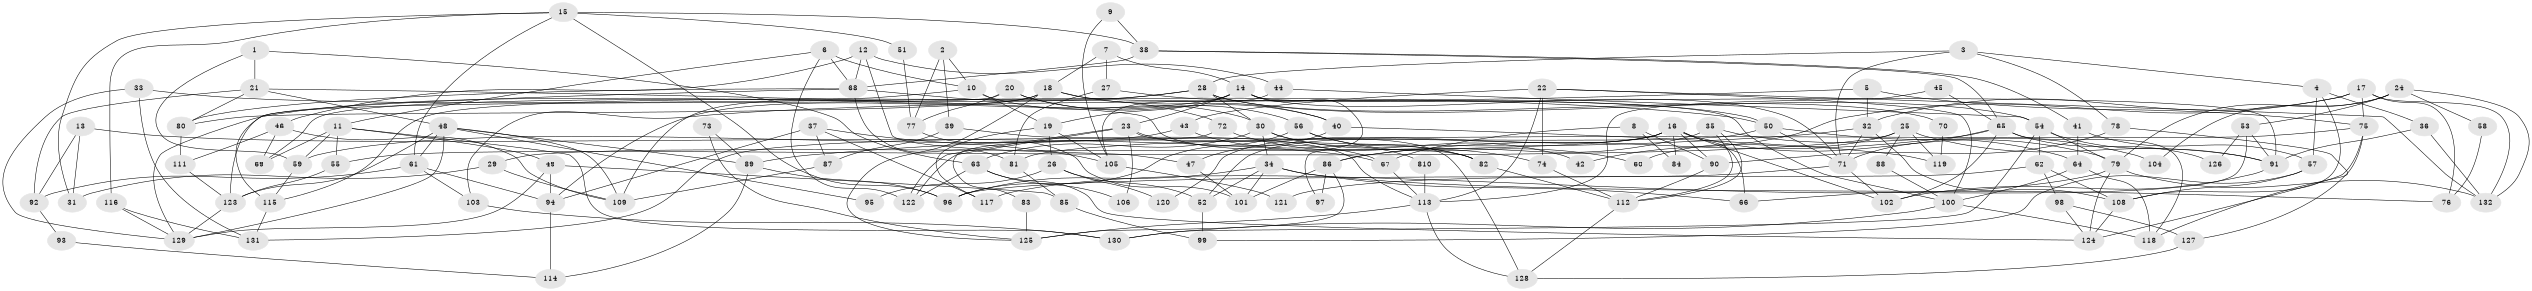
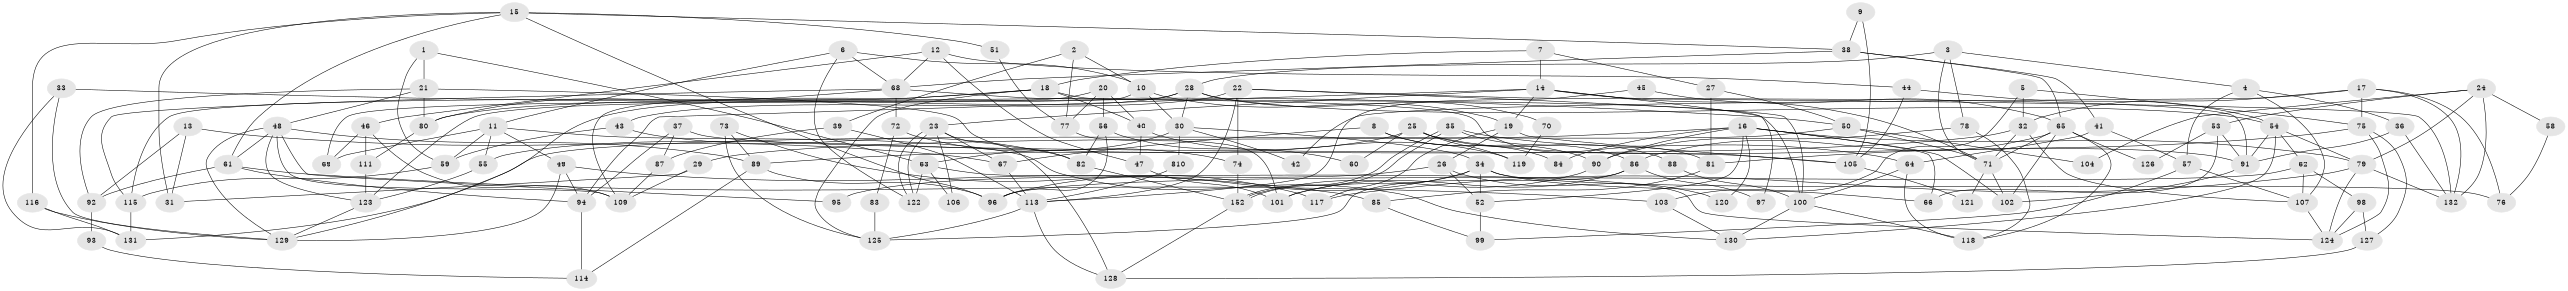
(900, 164) -> (876, 170)
(1623, 203) -> (1238, 203)
(2119, 203) -> (2303, 203)
